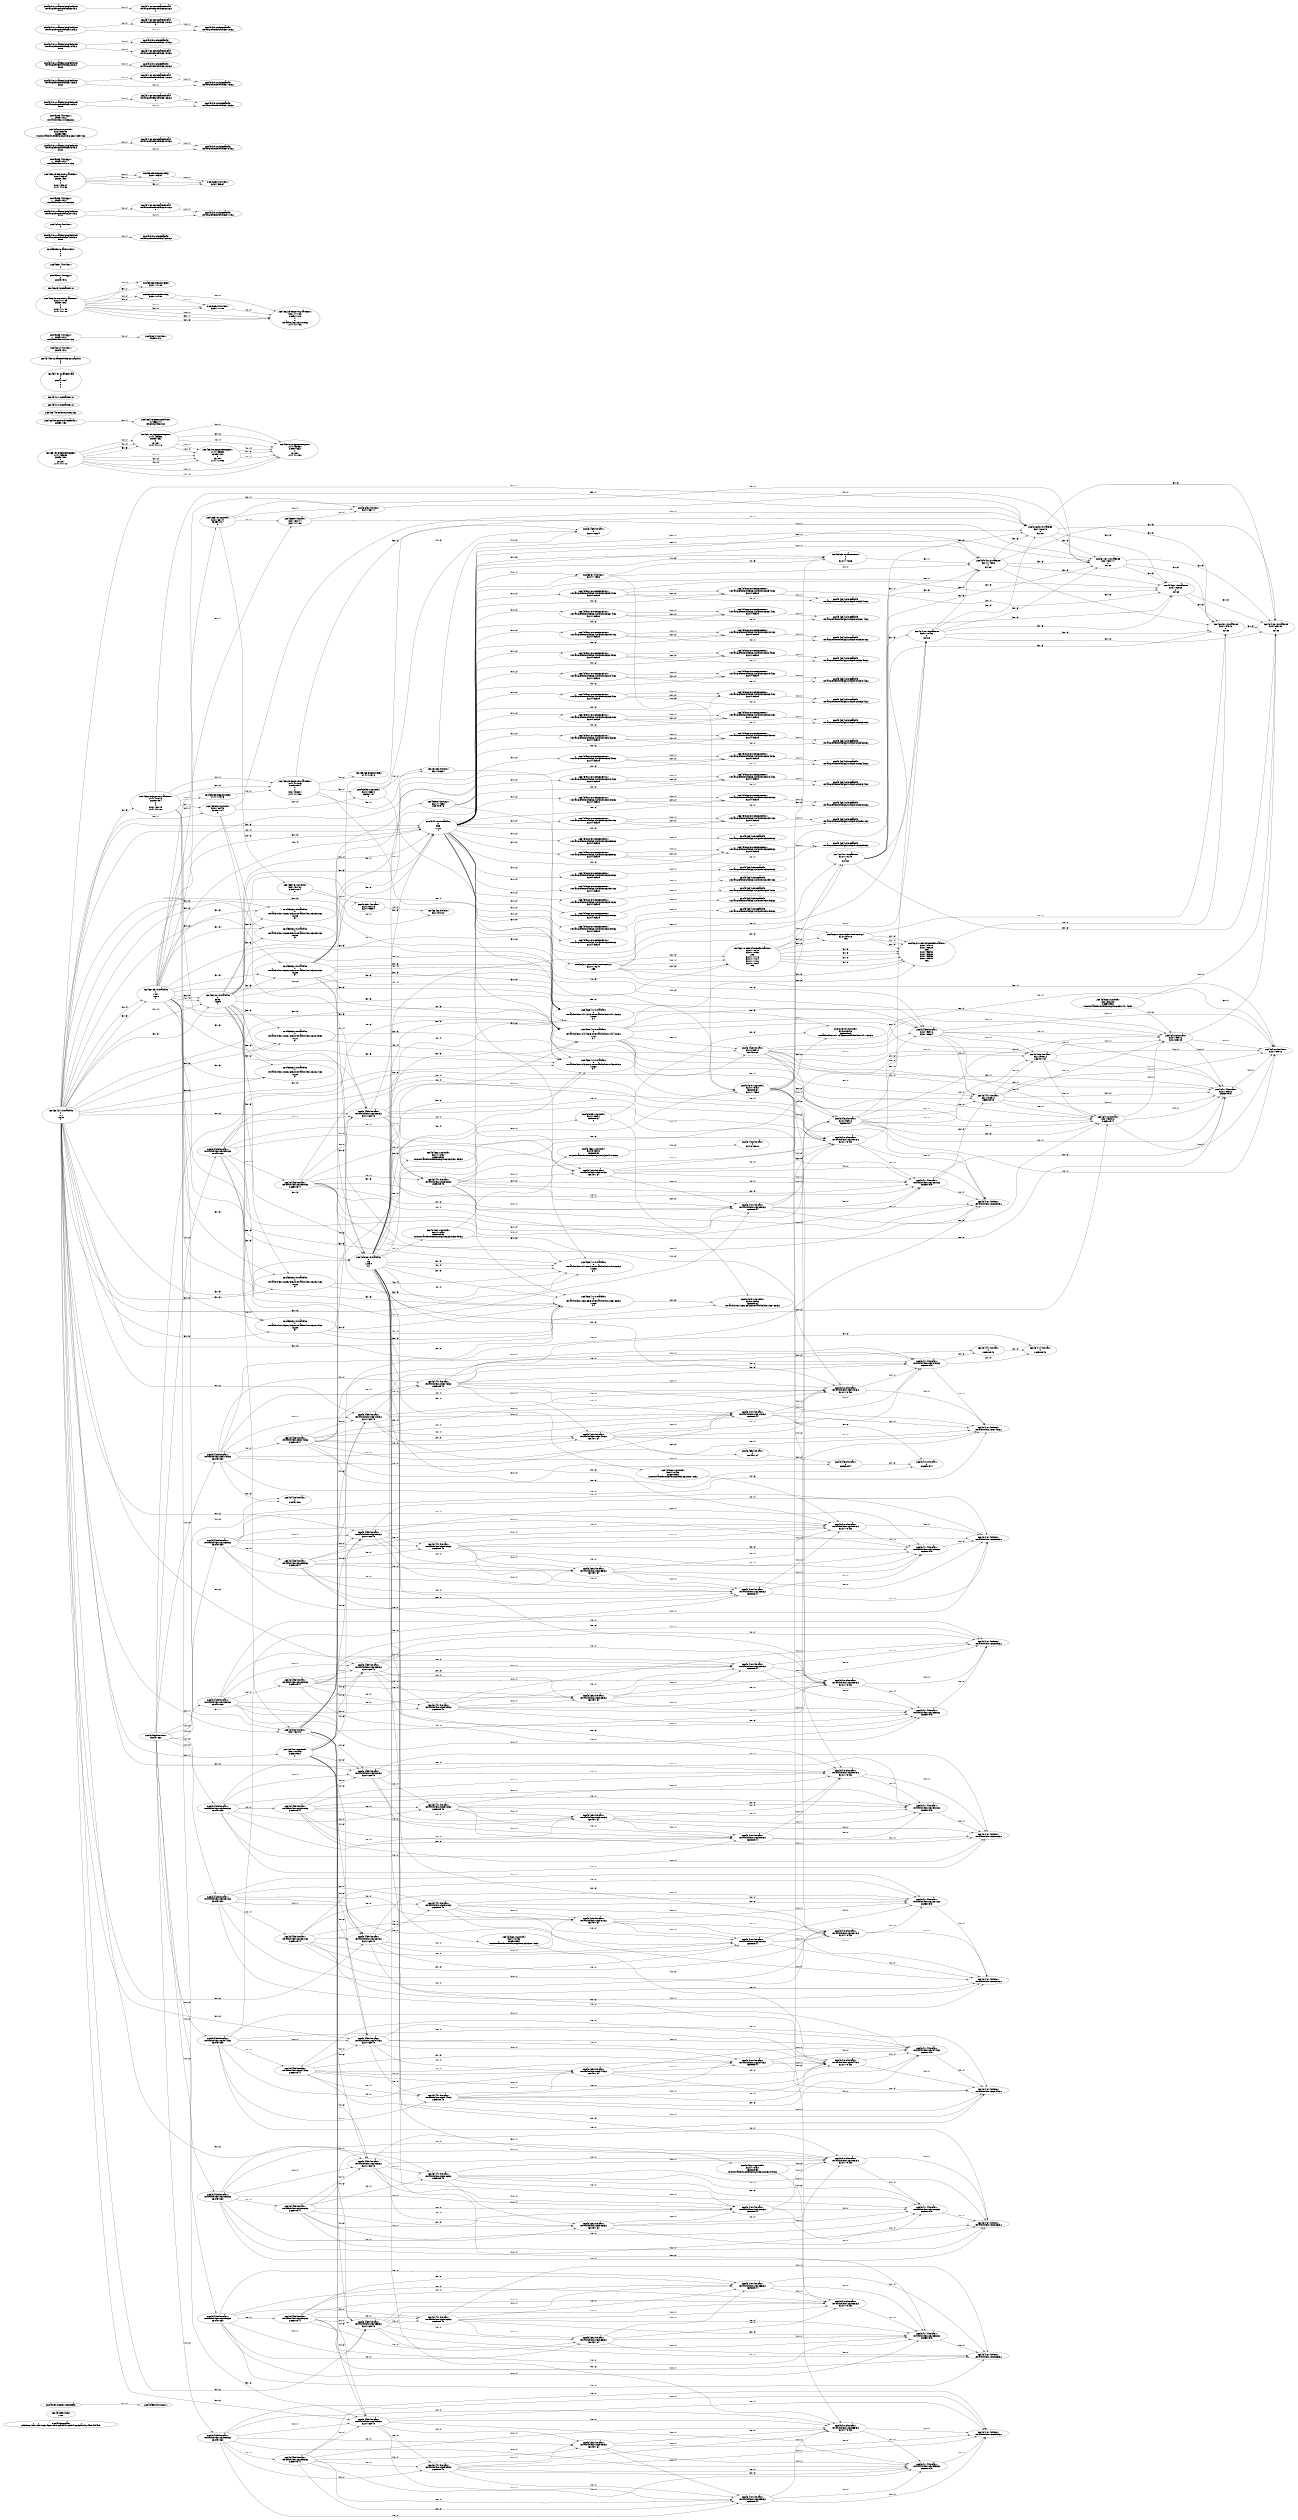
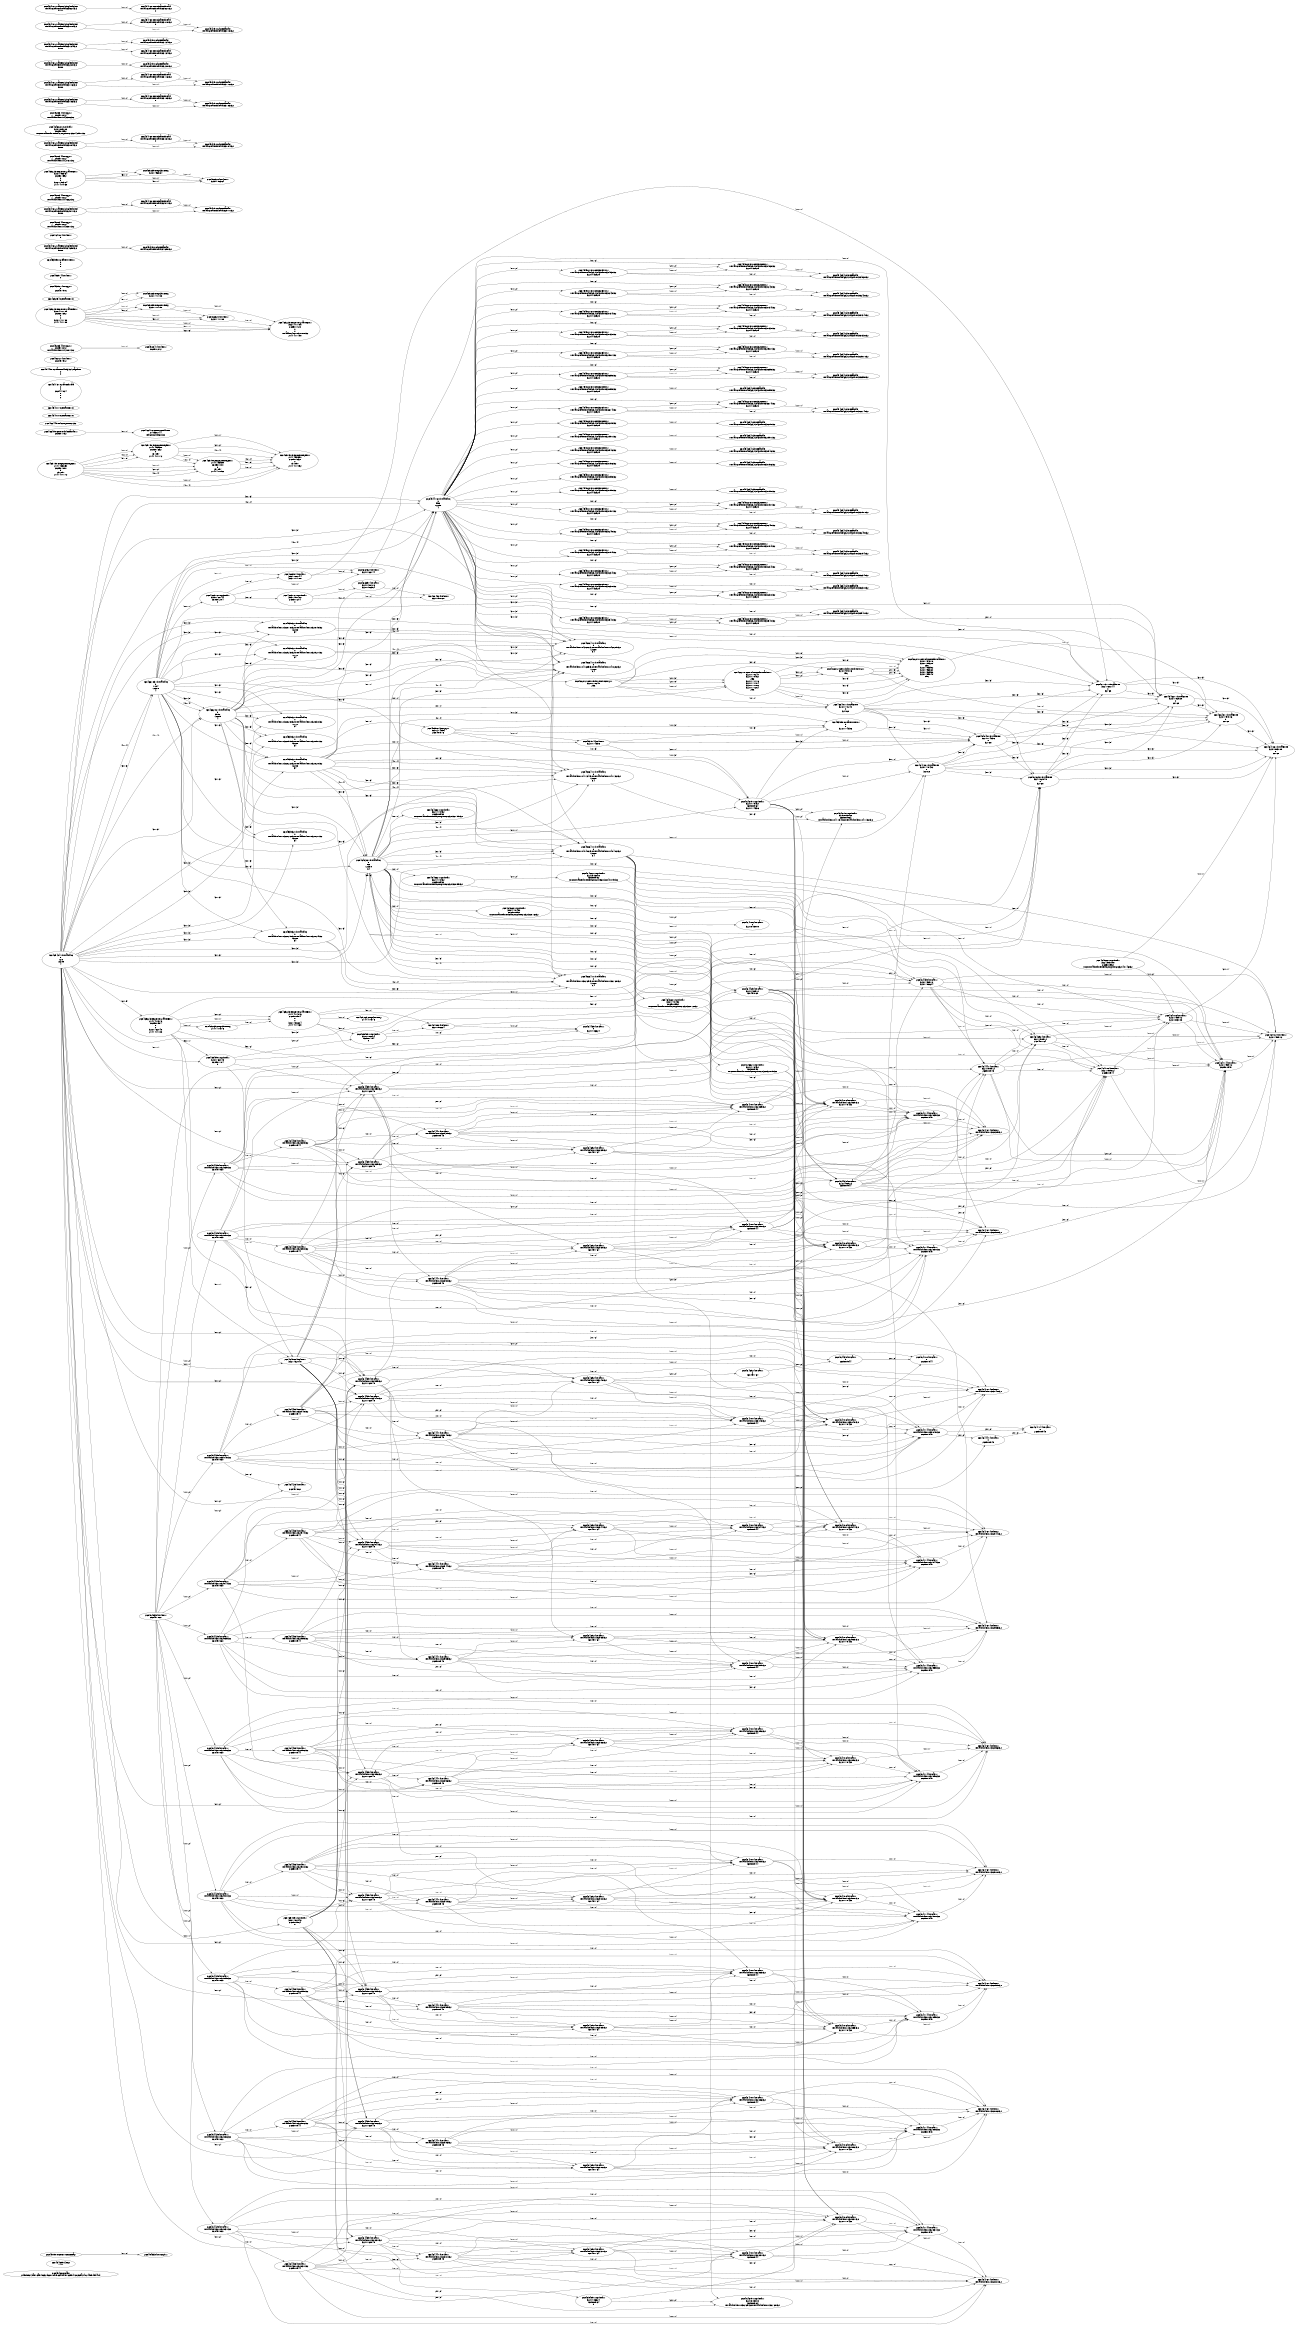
none -> (61, 225)
none -> (917, 1754)
